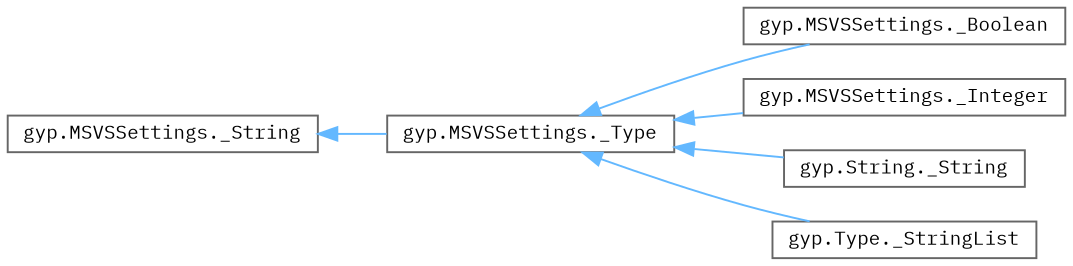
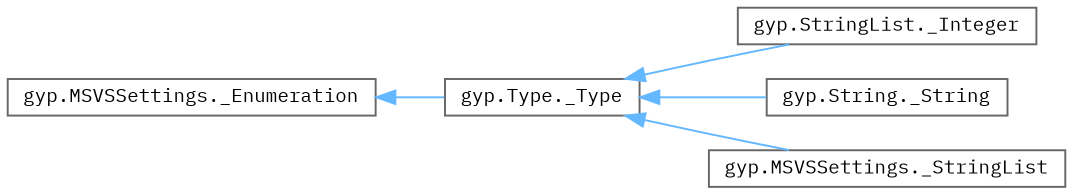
(904, 26) -> none
(904, 97) -> (887, 26)
(163, 134) -> (192, 97)
(531, 134) -> (542, 97)
(904, 240) -> (887, 169)
